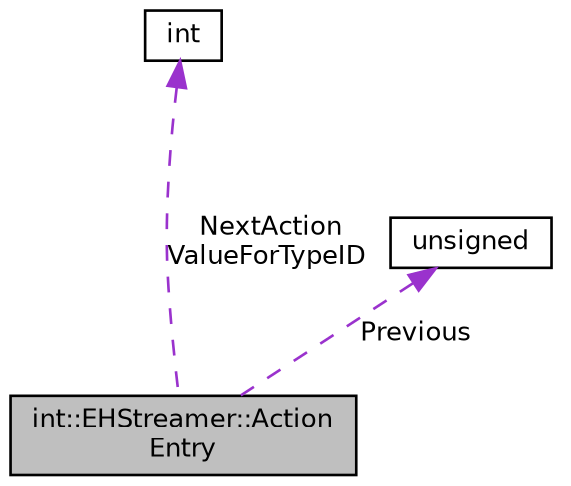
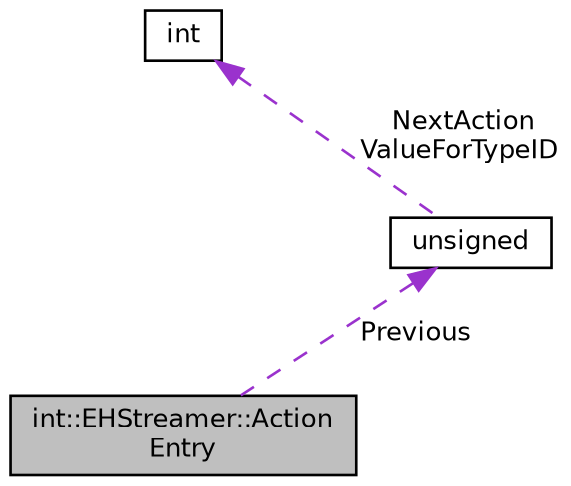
(167, 241) -> (338, 147)
